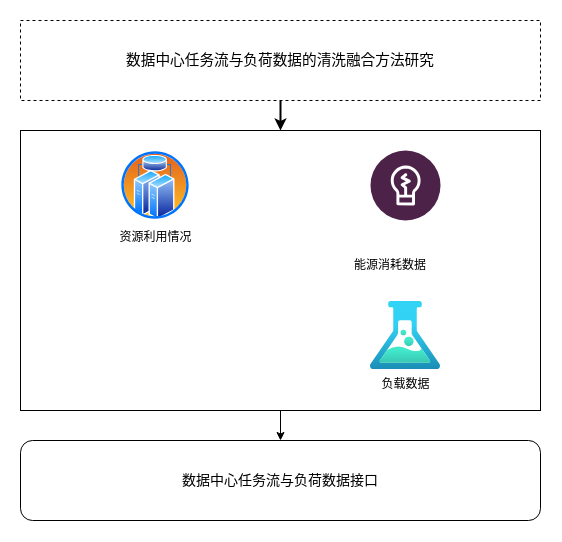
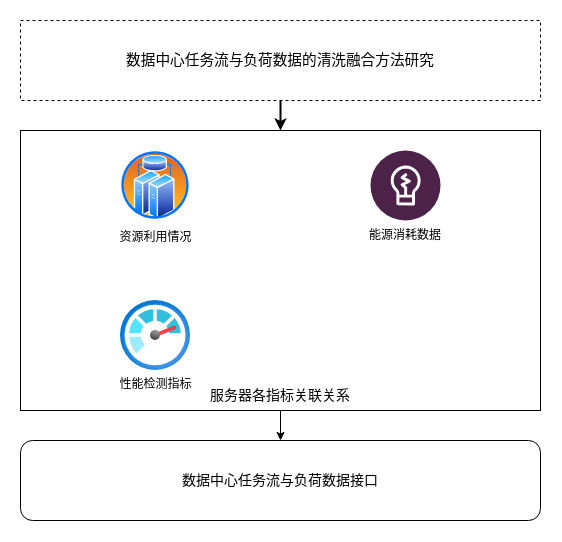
(391, 266) -> (406, 236)
none -> (156, 336)
(406, 336) -> none
none -> (281, 396)
